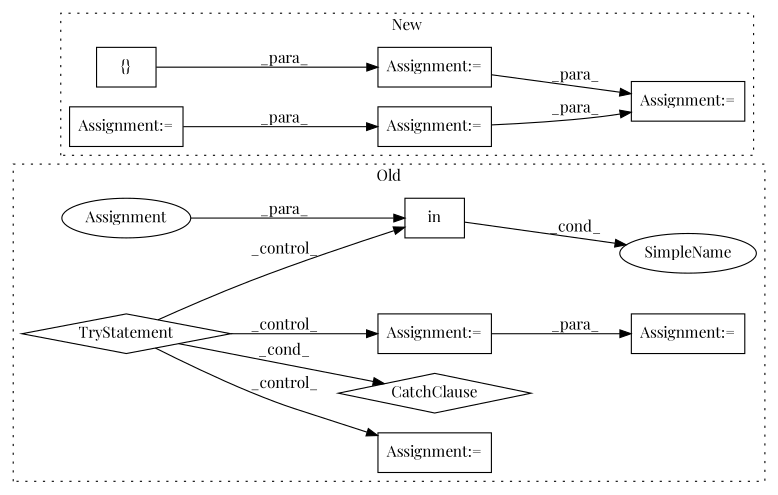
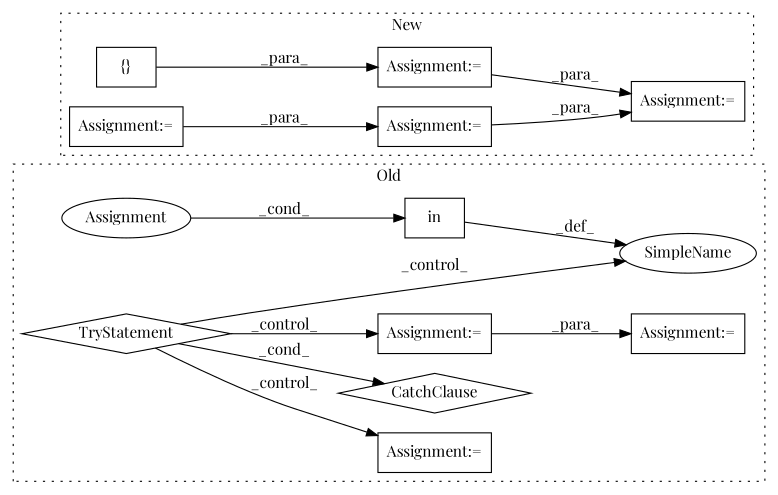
(285, 210) -> (285, 210)
(575, 227) -> (575, 227)
(275, 272) -> (397, 291)
